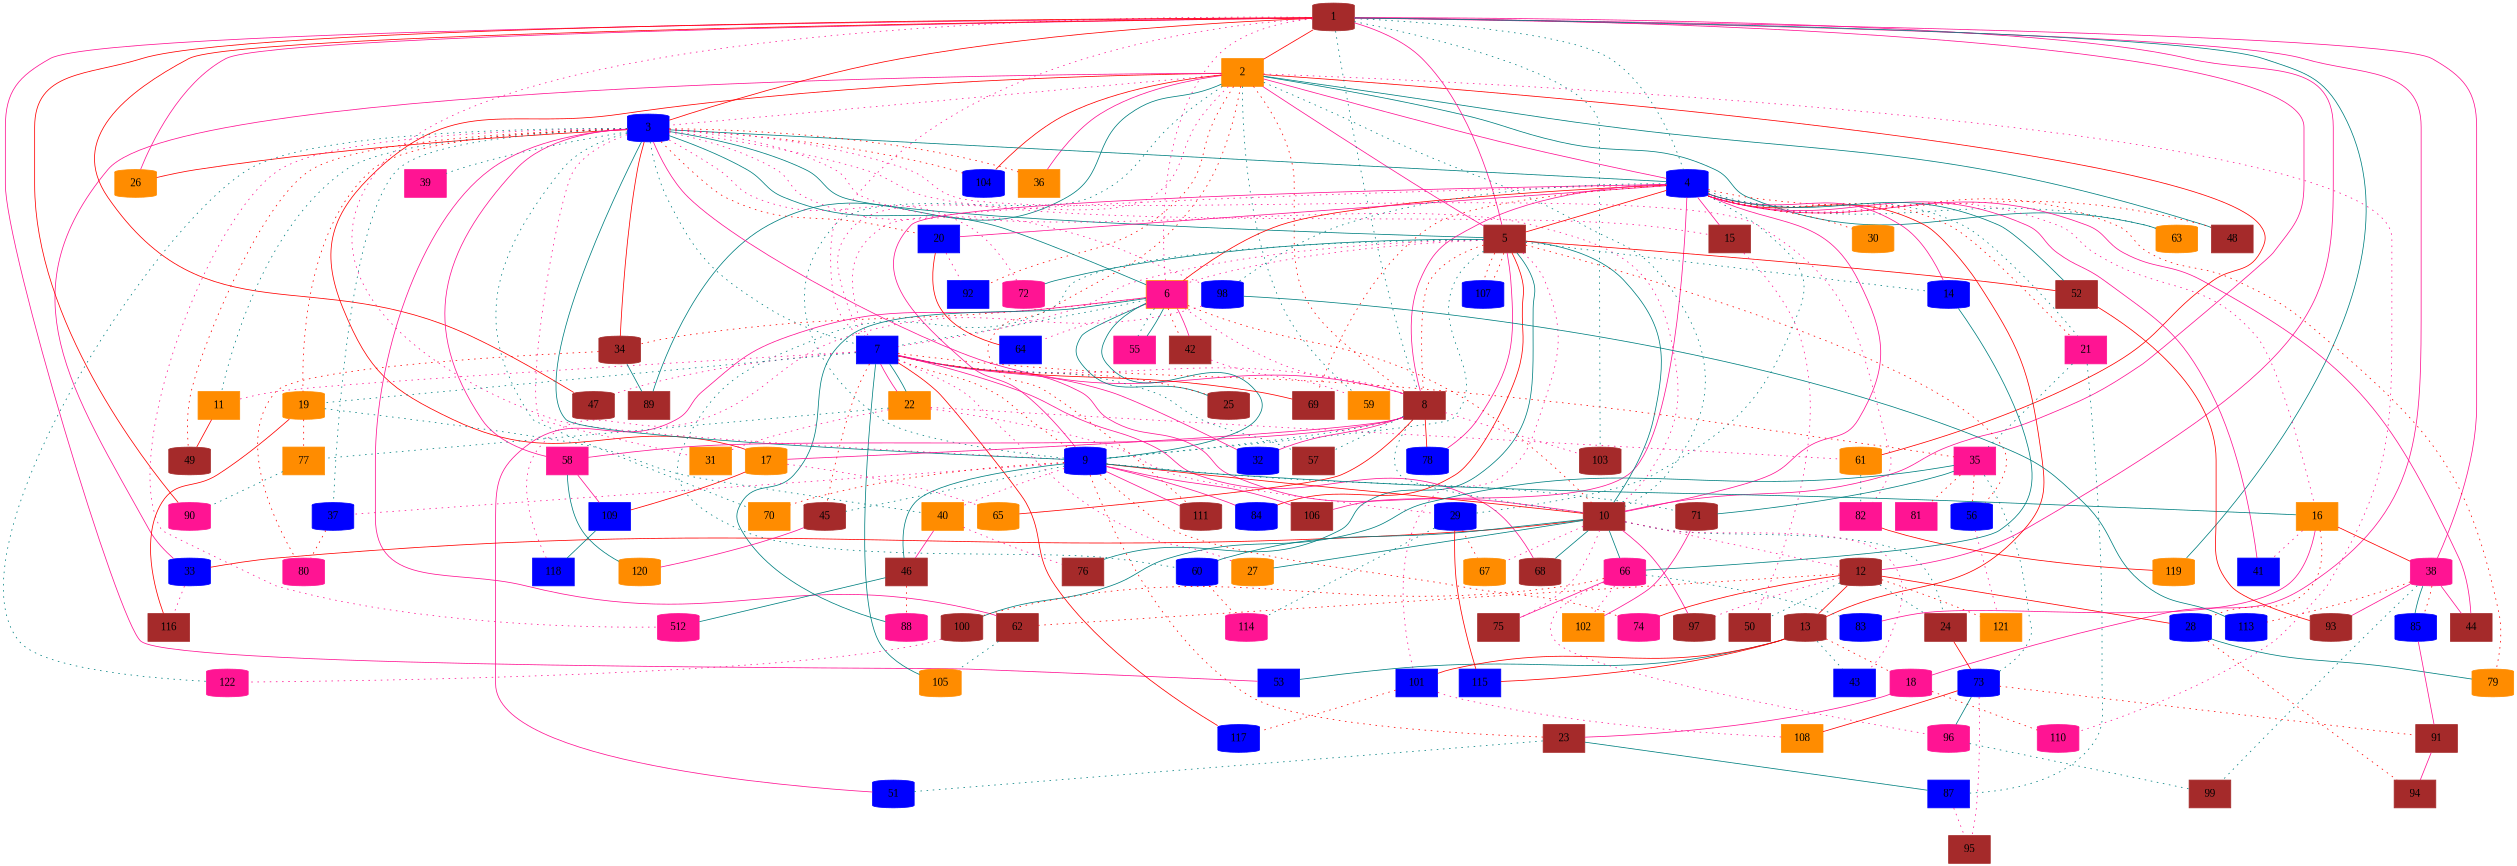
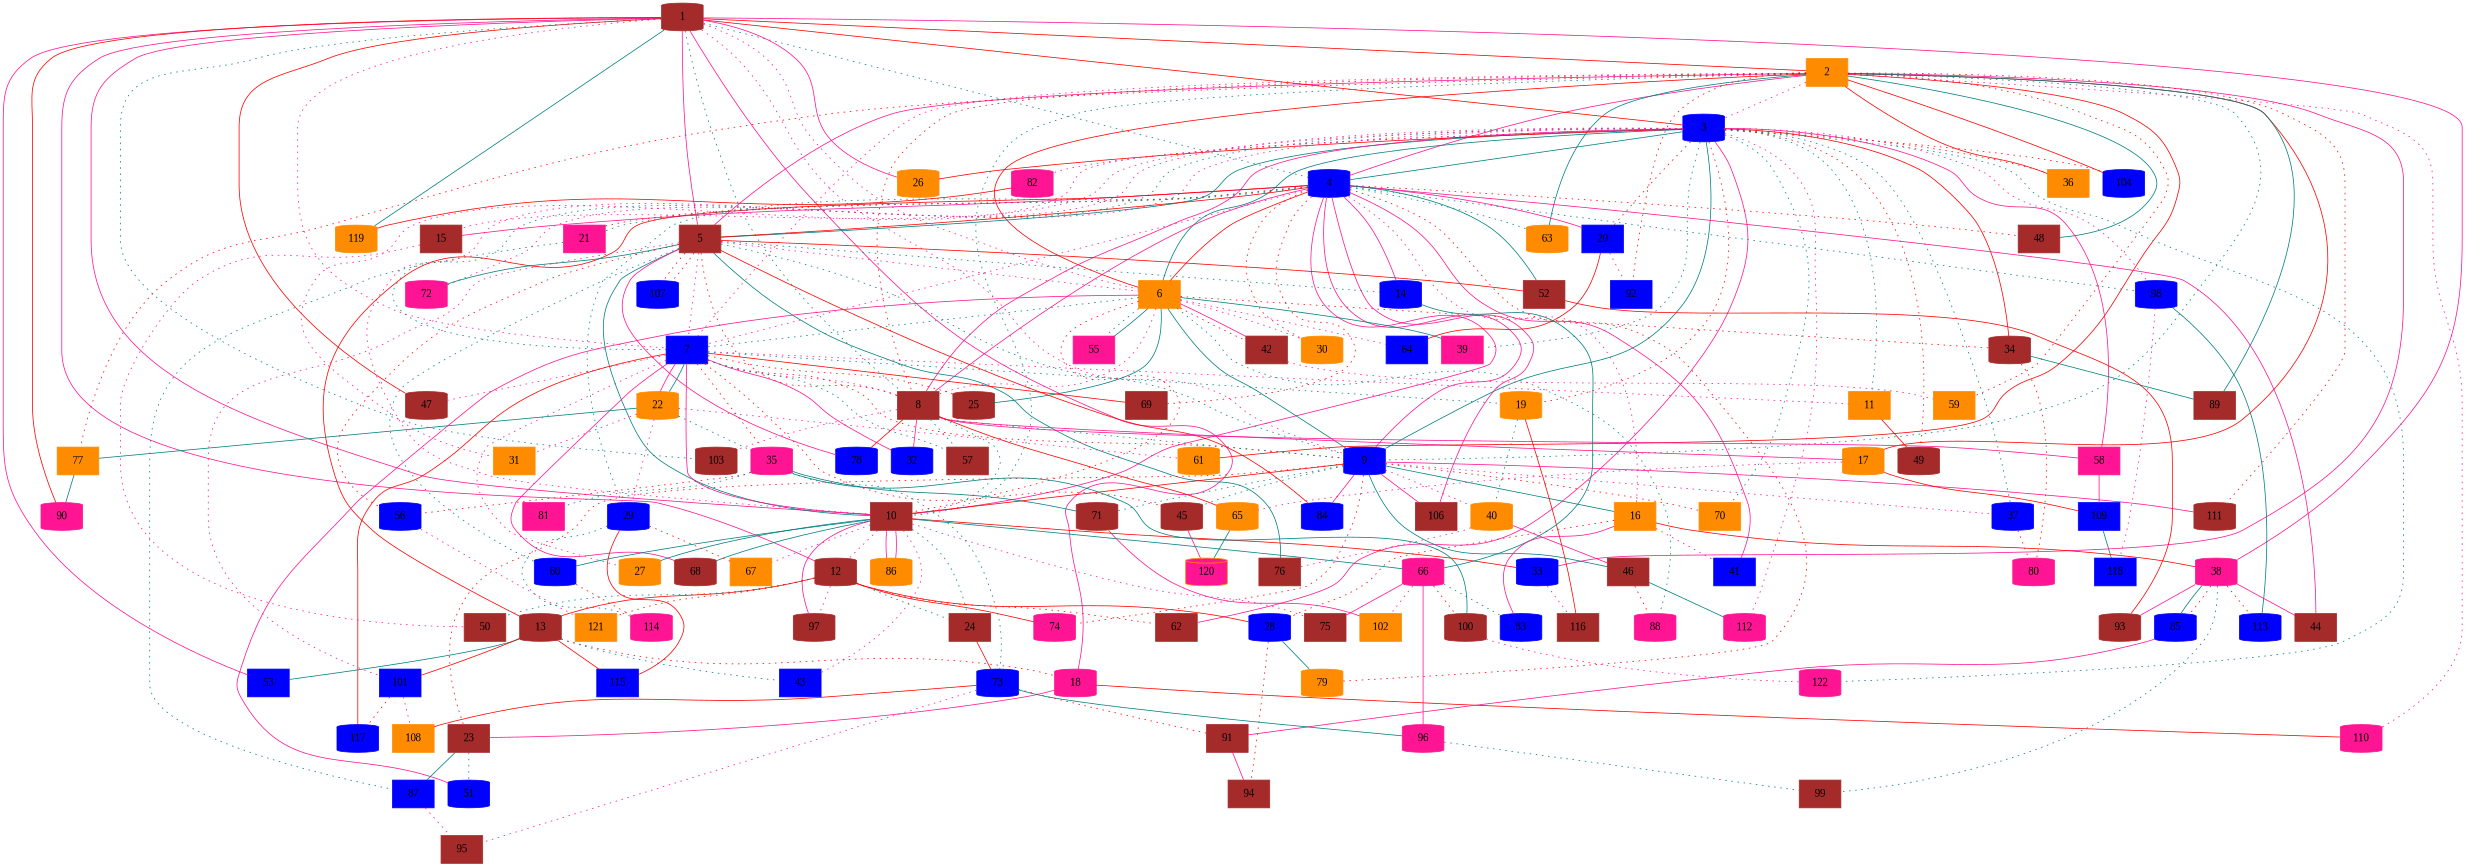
(1123, 102) -> (1936, 140)
none -> (1299, 108)
(1268, 269) -> (2156, 155)
(1167, 294) -> (1159, 294)
none -> (1312, 314)
none -> (1241, 318)
(820, 386) -> (1490, 374)
(2043, 393) -> (715, 433)
(910, 405) -> (658, 405)
(705, 424) -> (368, 433)
(304, 433) -> (879, 109)
(1975, 461) -> (772, 461)
(247, 489) -> (70, 489)
(1861, 489) -> none
(1945, 489) -> (658, 490)
(943, 516) -> (1492, 516)
(1861, 516) -> (1032, 183)
(580, 526) -> (1222, 544)
(640, 572) -> (1207, 572)
none -> (891, 572)
(1485, 572) -> (751, 572)
(678, 627) -> (1745, 627)
(940, 683) -> none
(1696, 688) -> (1423, 655)
(1985, 711) -> (1718, 715)
